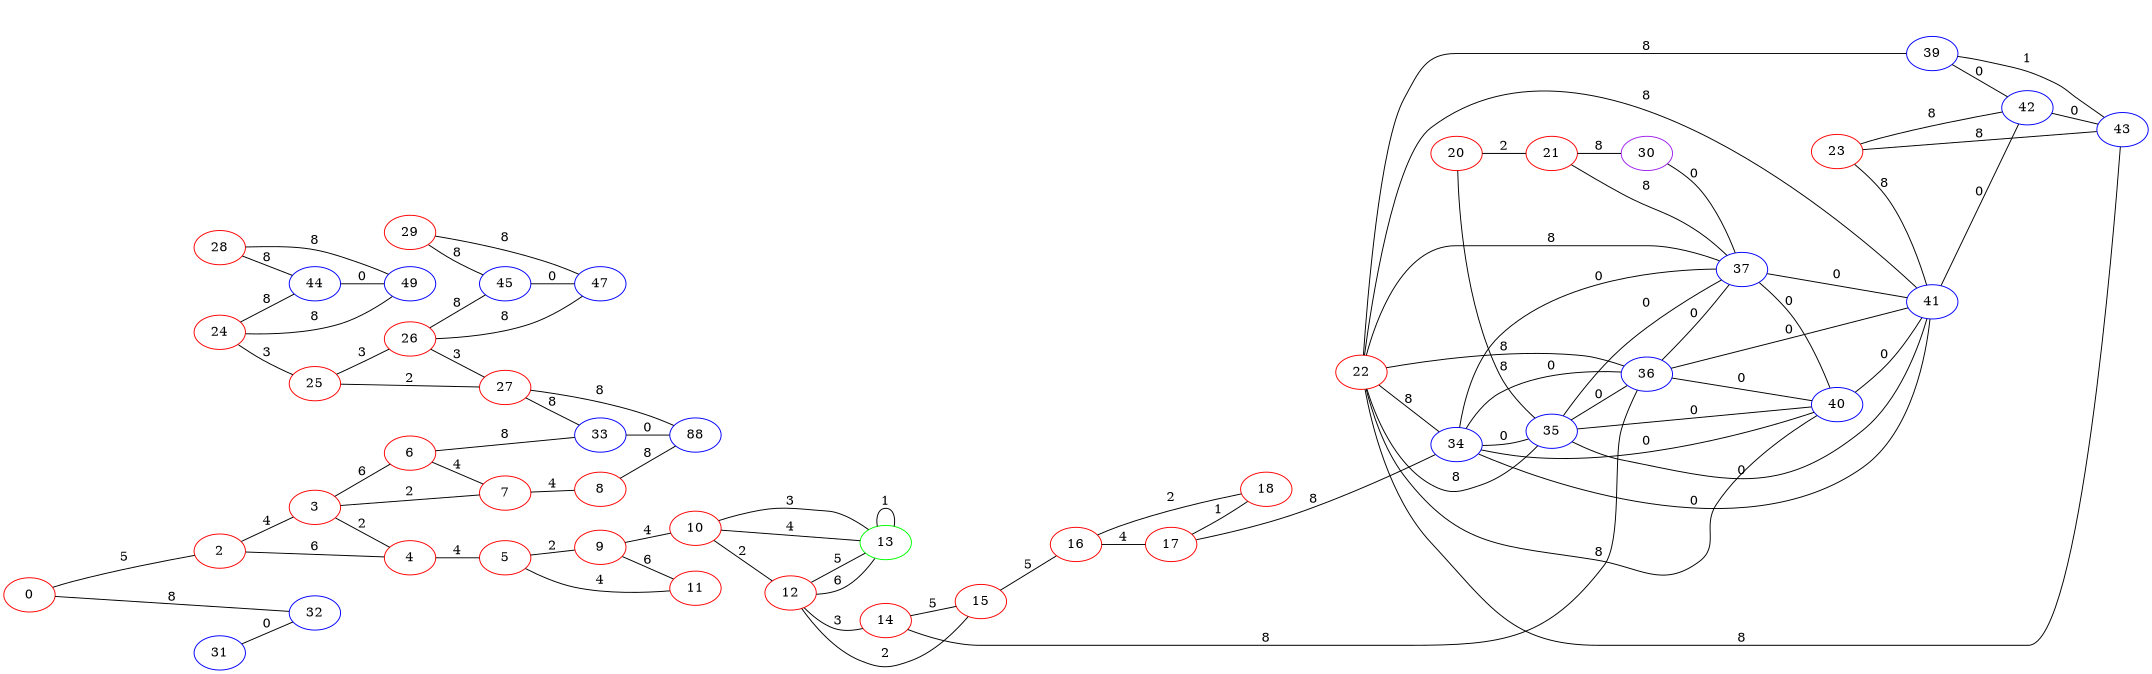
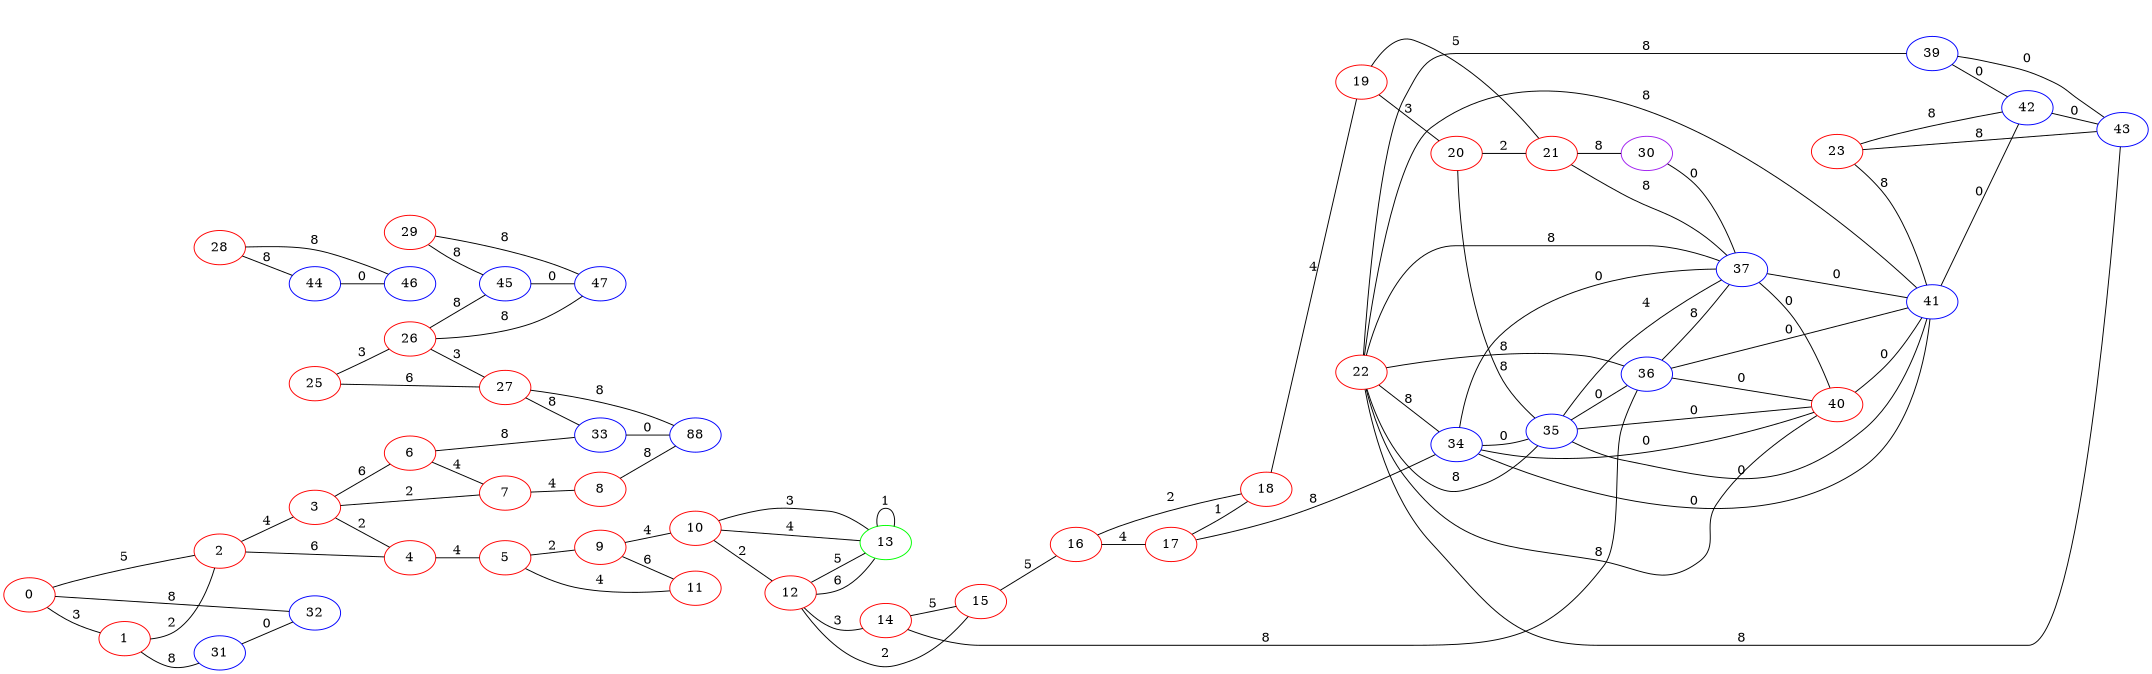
(2027, 59) -> (2027, 59)
none -> (1361, 82)
(410, 284) -> (410, 284)
(1647, 303) -> (1647, 303)
(1694, 314) -> (1694, 314)
(220, 332) -> none
(410, 378) -> (410, 378)
(1535, 380) -> none
(1837, 405) -> (1837, 405)
none -> (125, 639)
